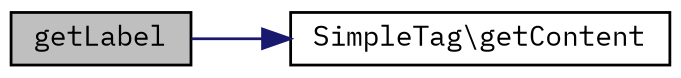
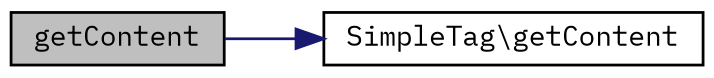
(101, 39) -> (118, 39)
